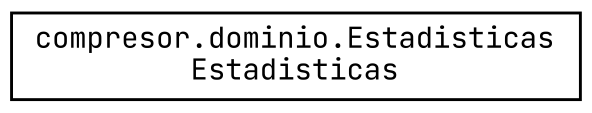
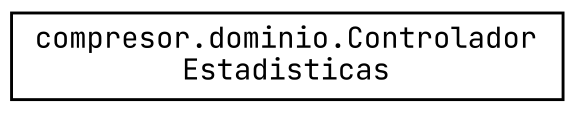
(296, 56) -> (287, 56)
